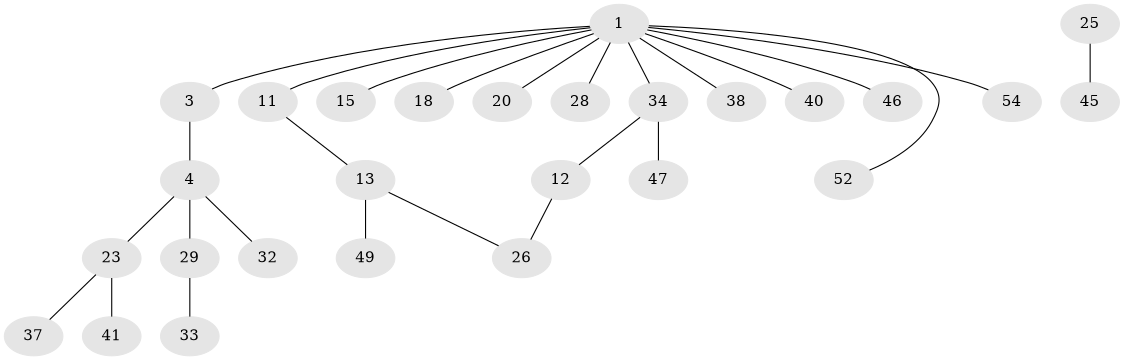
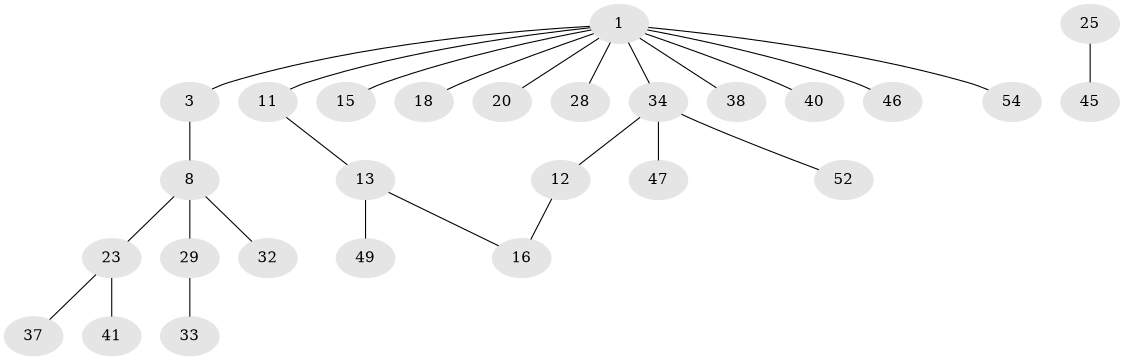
(855, 49) -> (750, 143)
(190, 180) -> (190, 180)
(522, 258) -> (522, 258)
